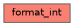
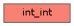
(37, 13) -> (37, 13)
